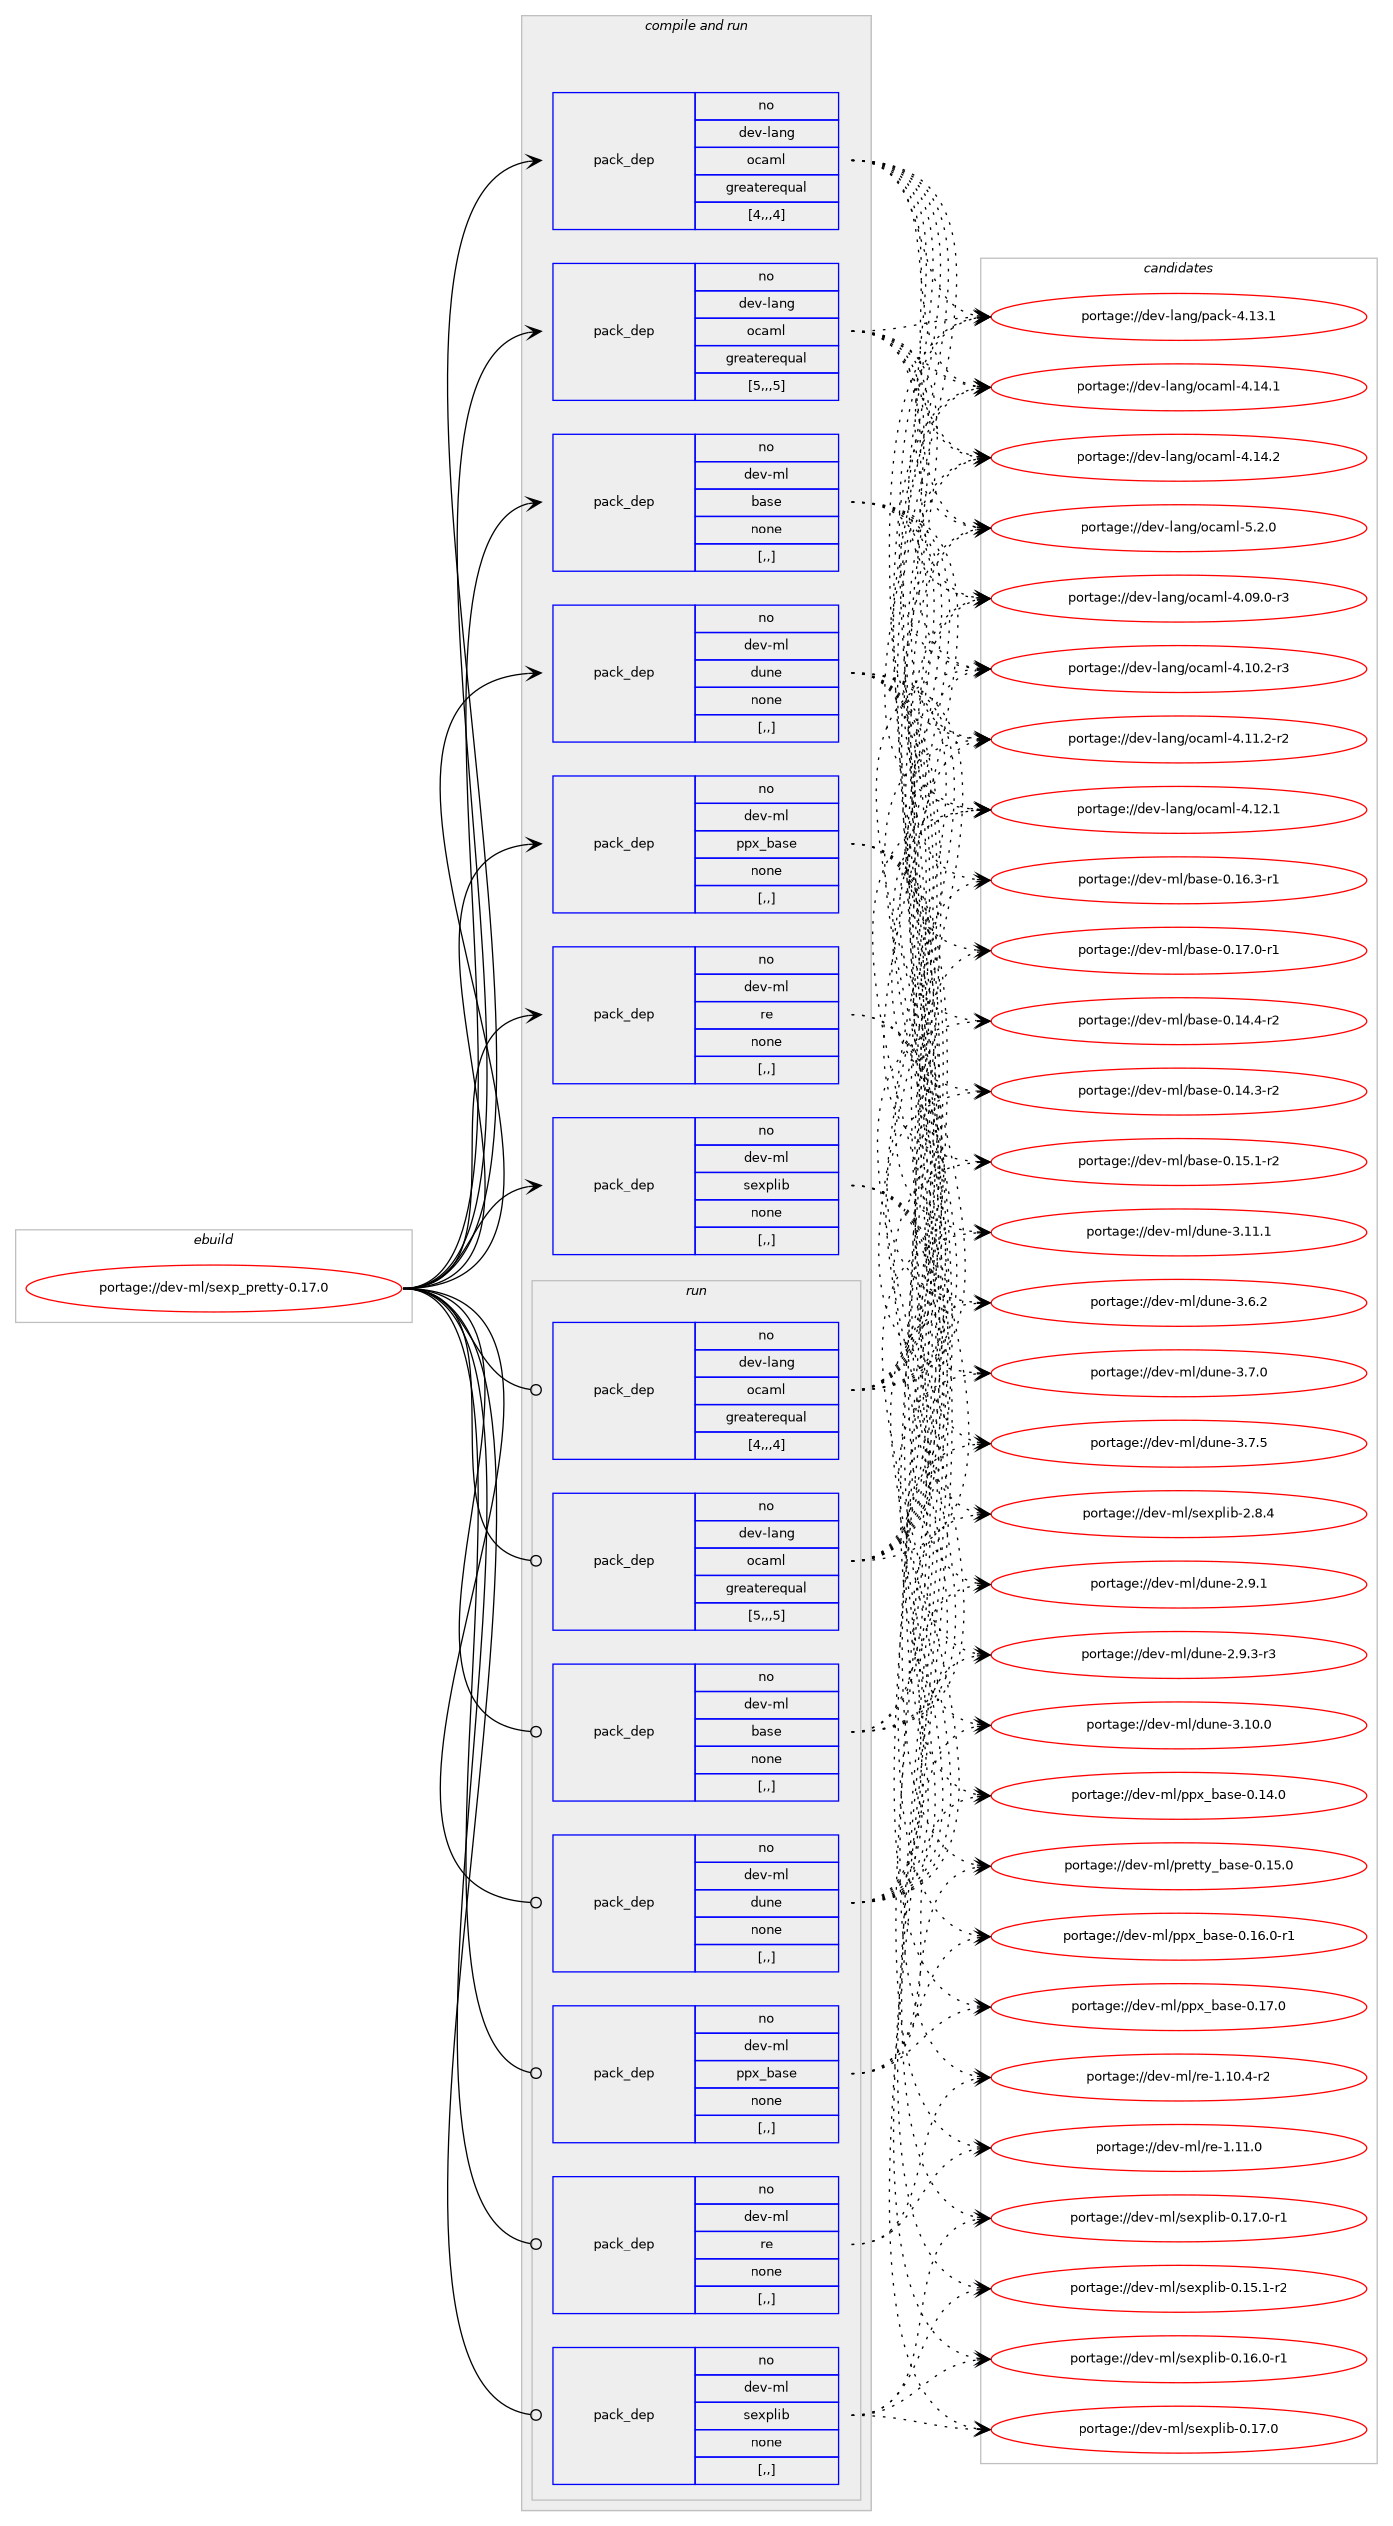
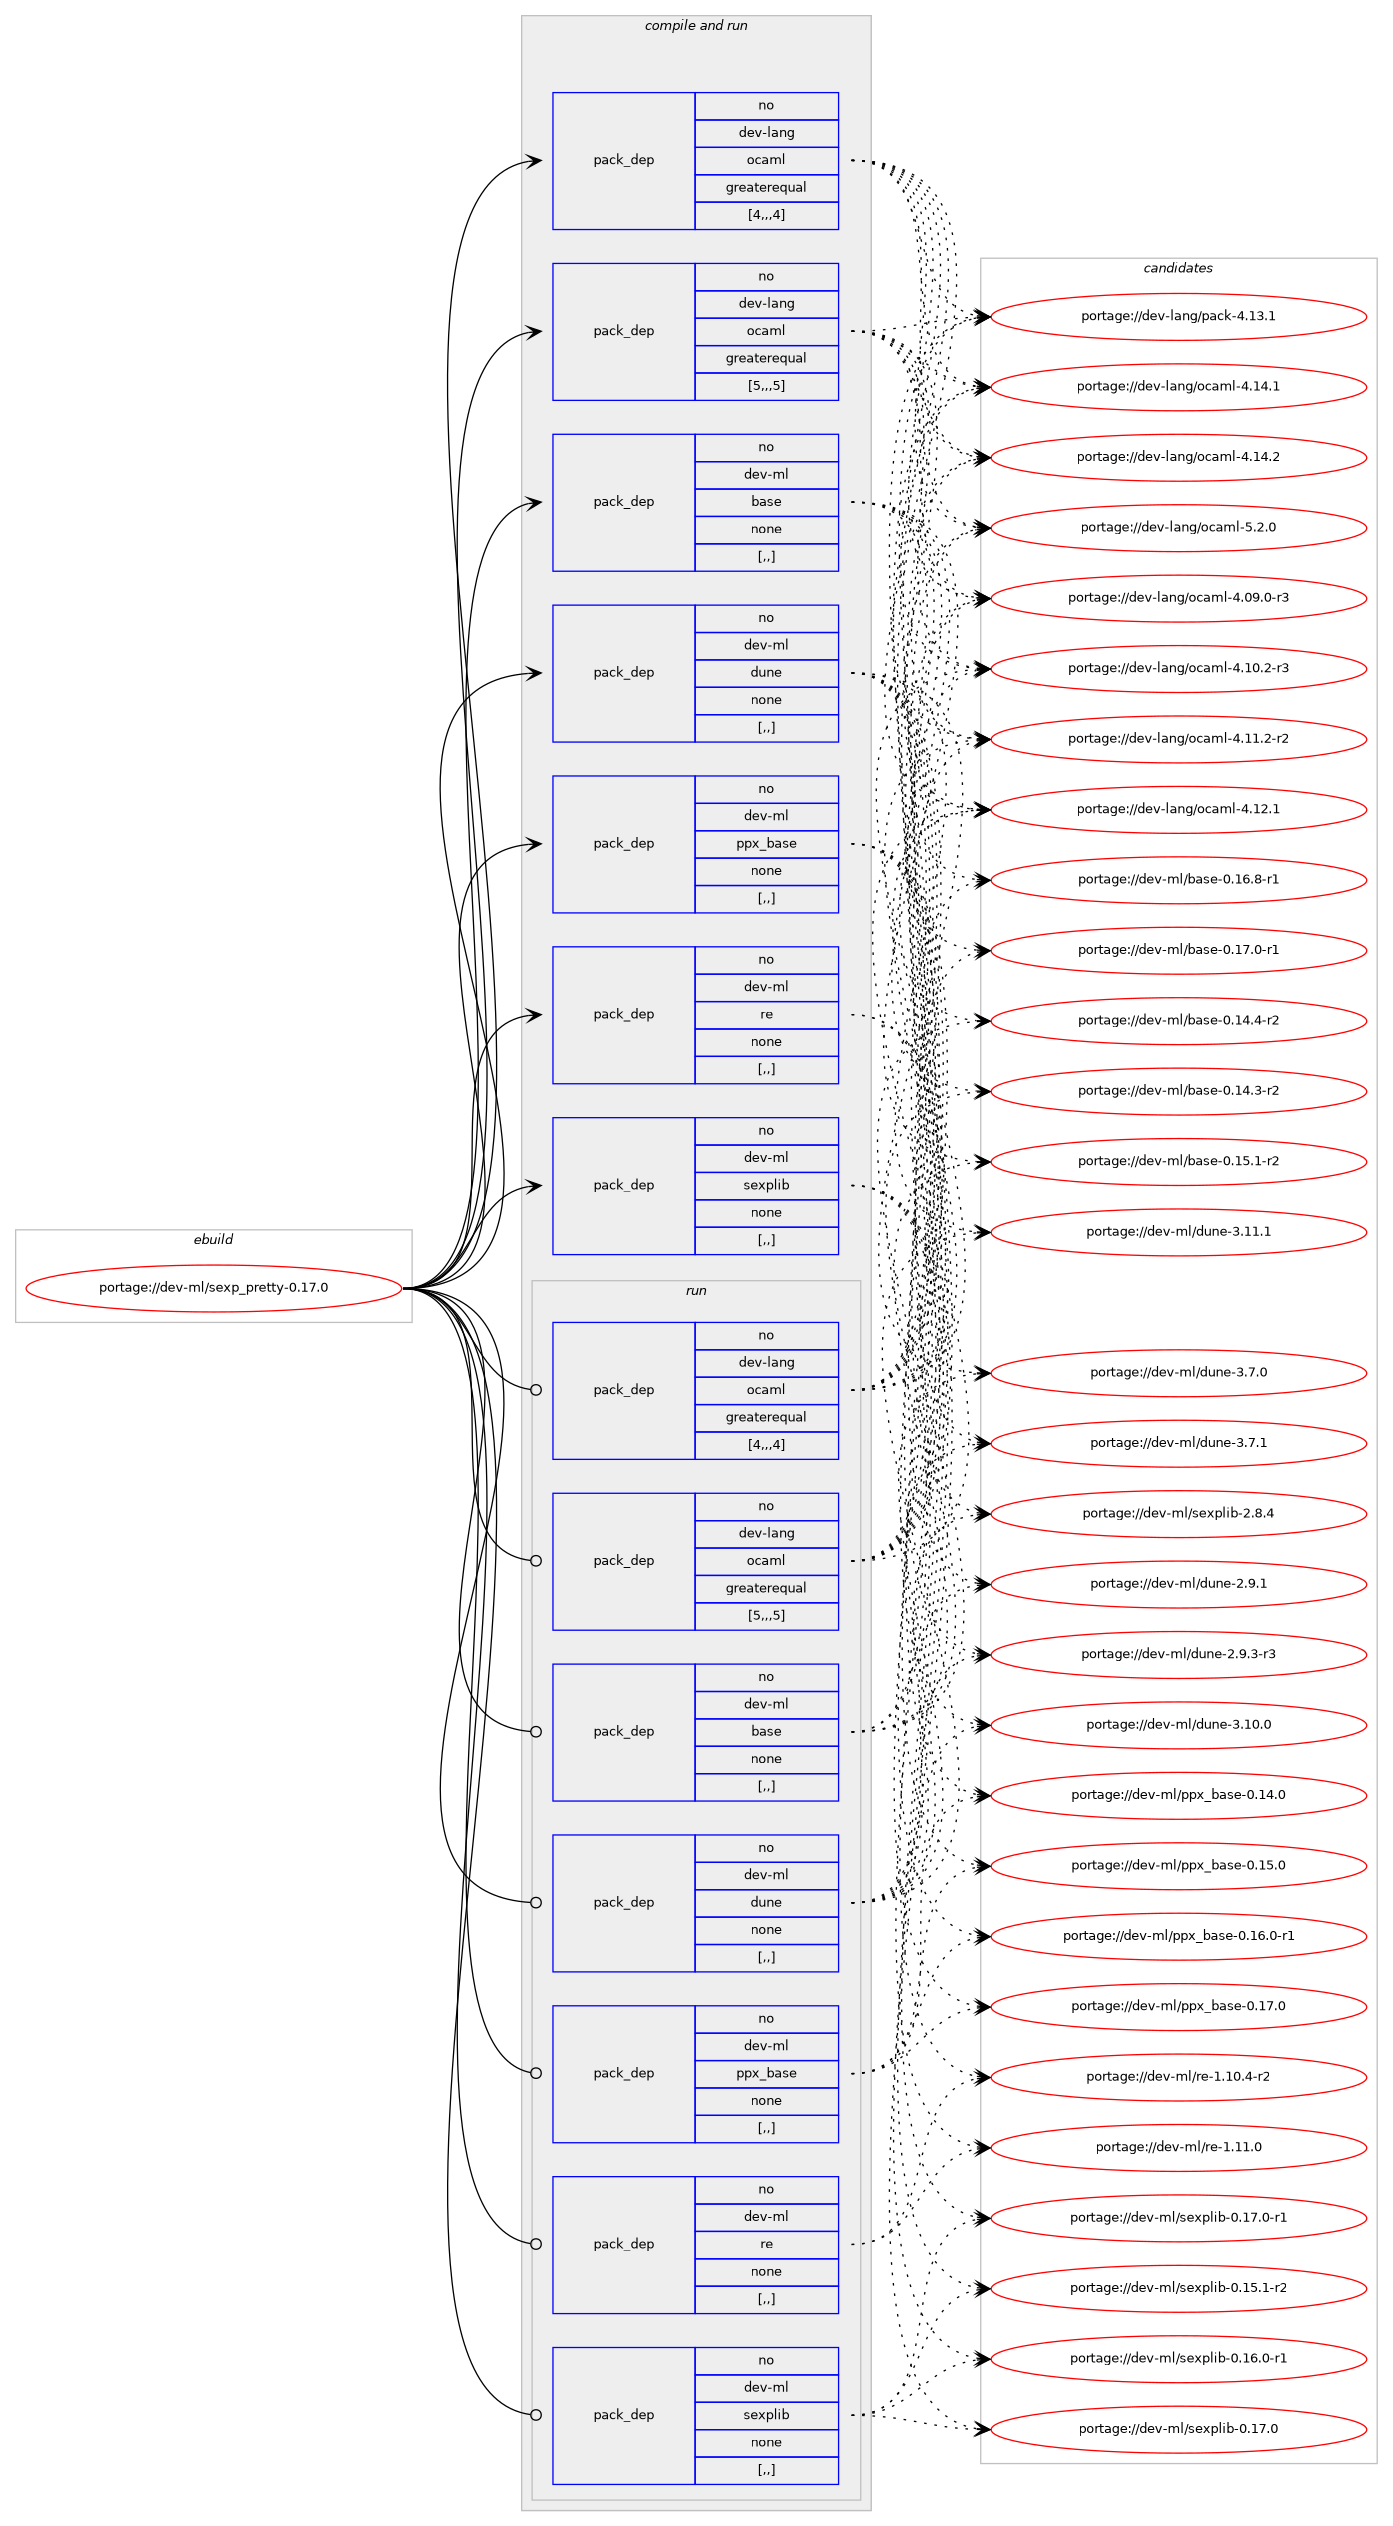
(1179, 880) -> (1179, 880)
(1179, 1303) -> none
(1179, 1444) -> (1179, 1444)
(1179, 1866) -> (1179, 1866)
